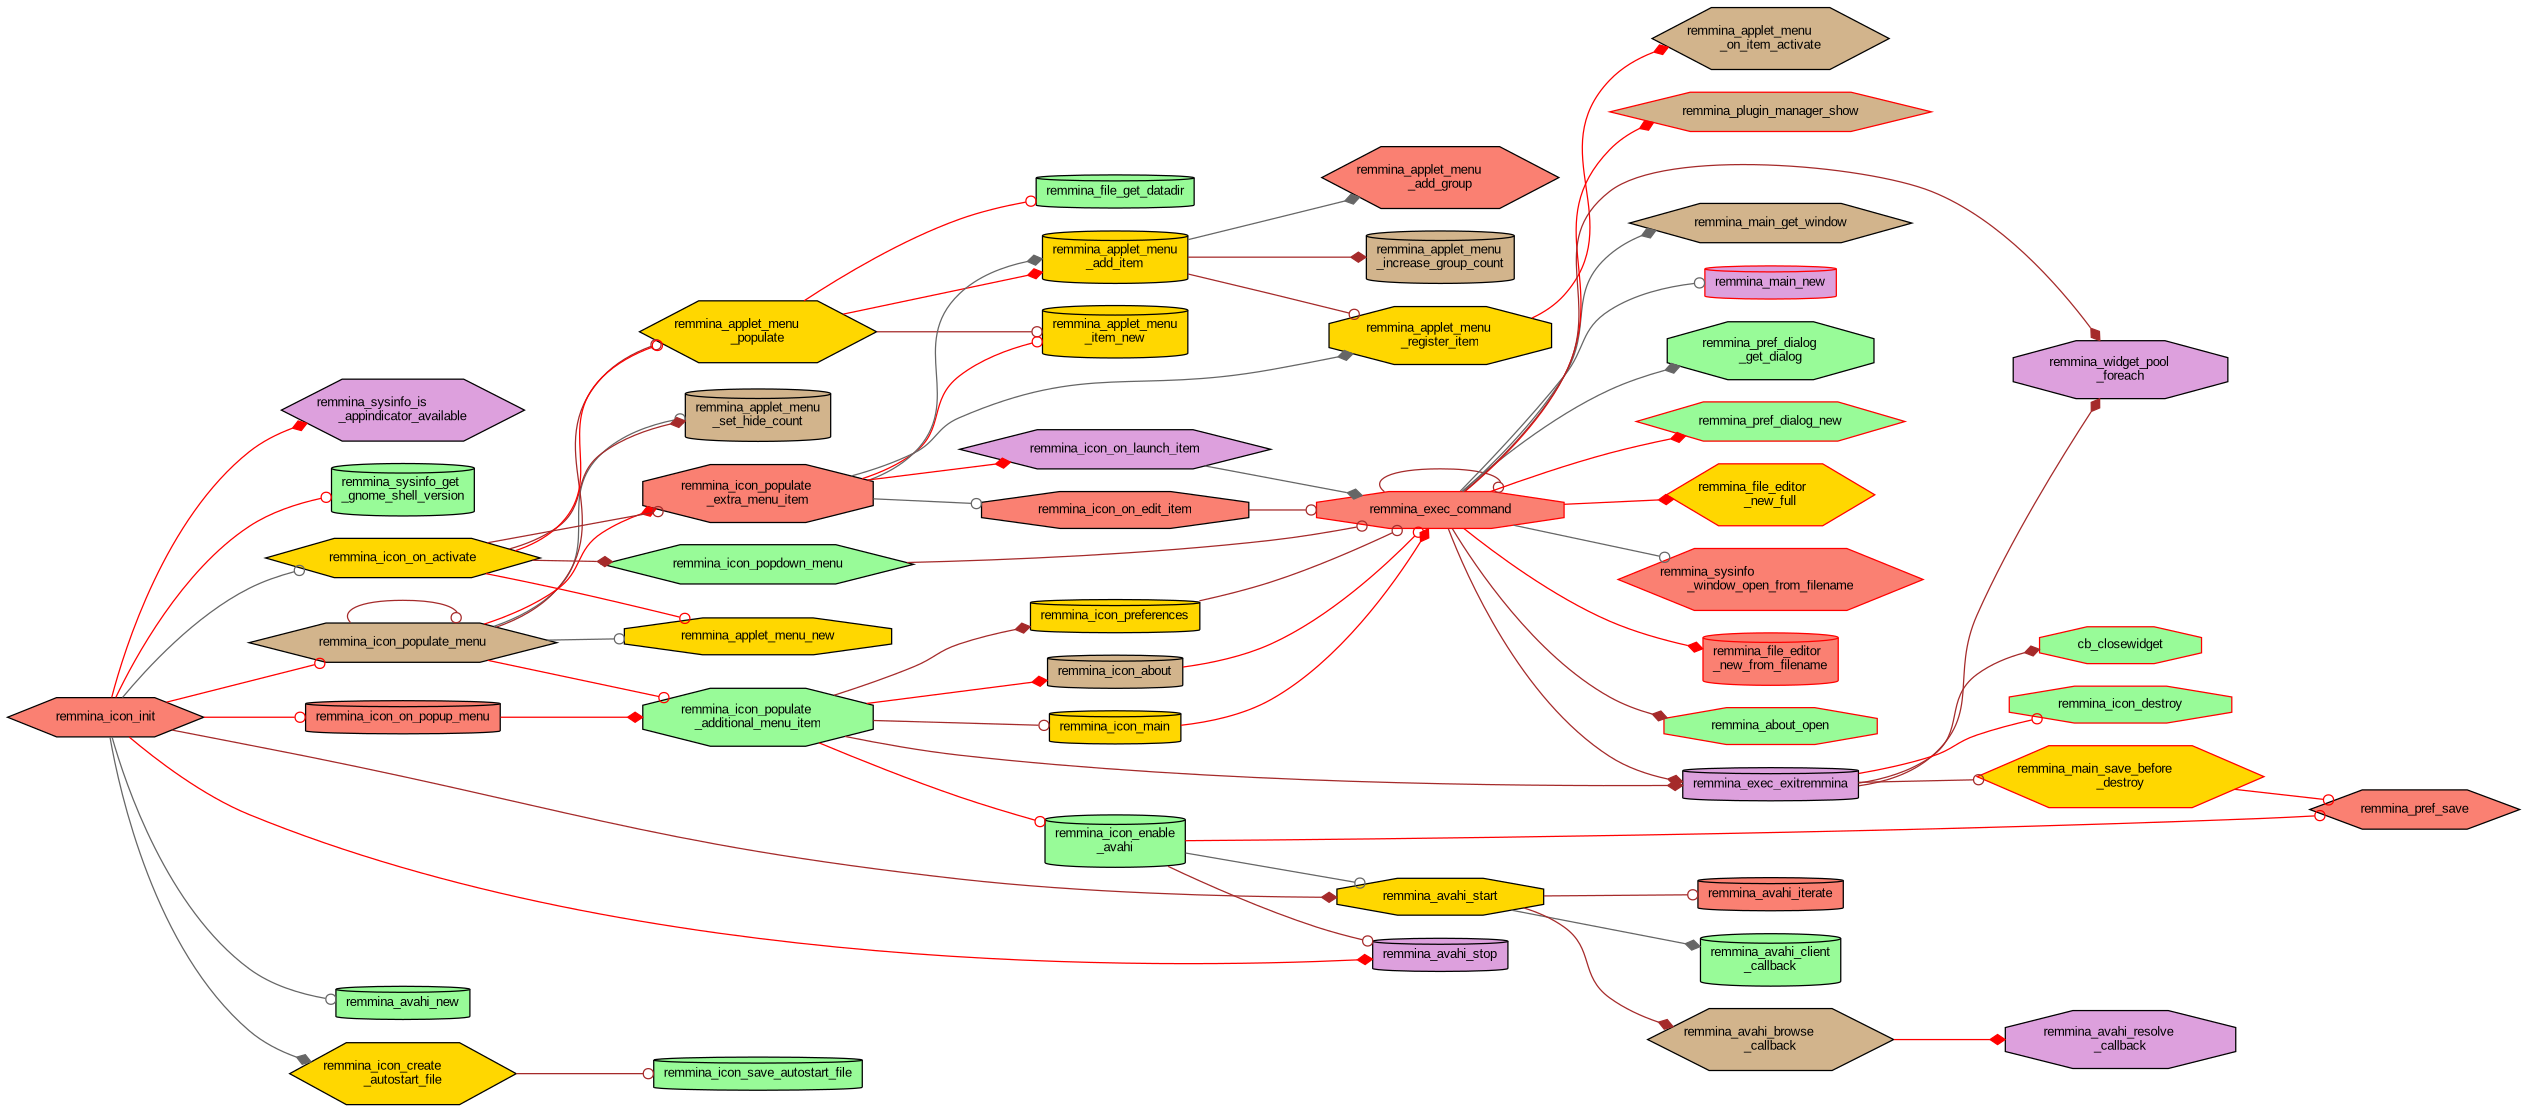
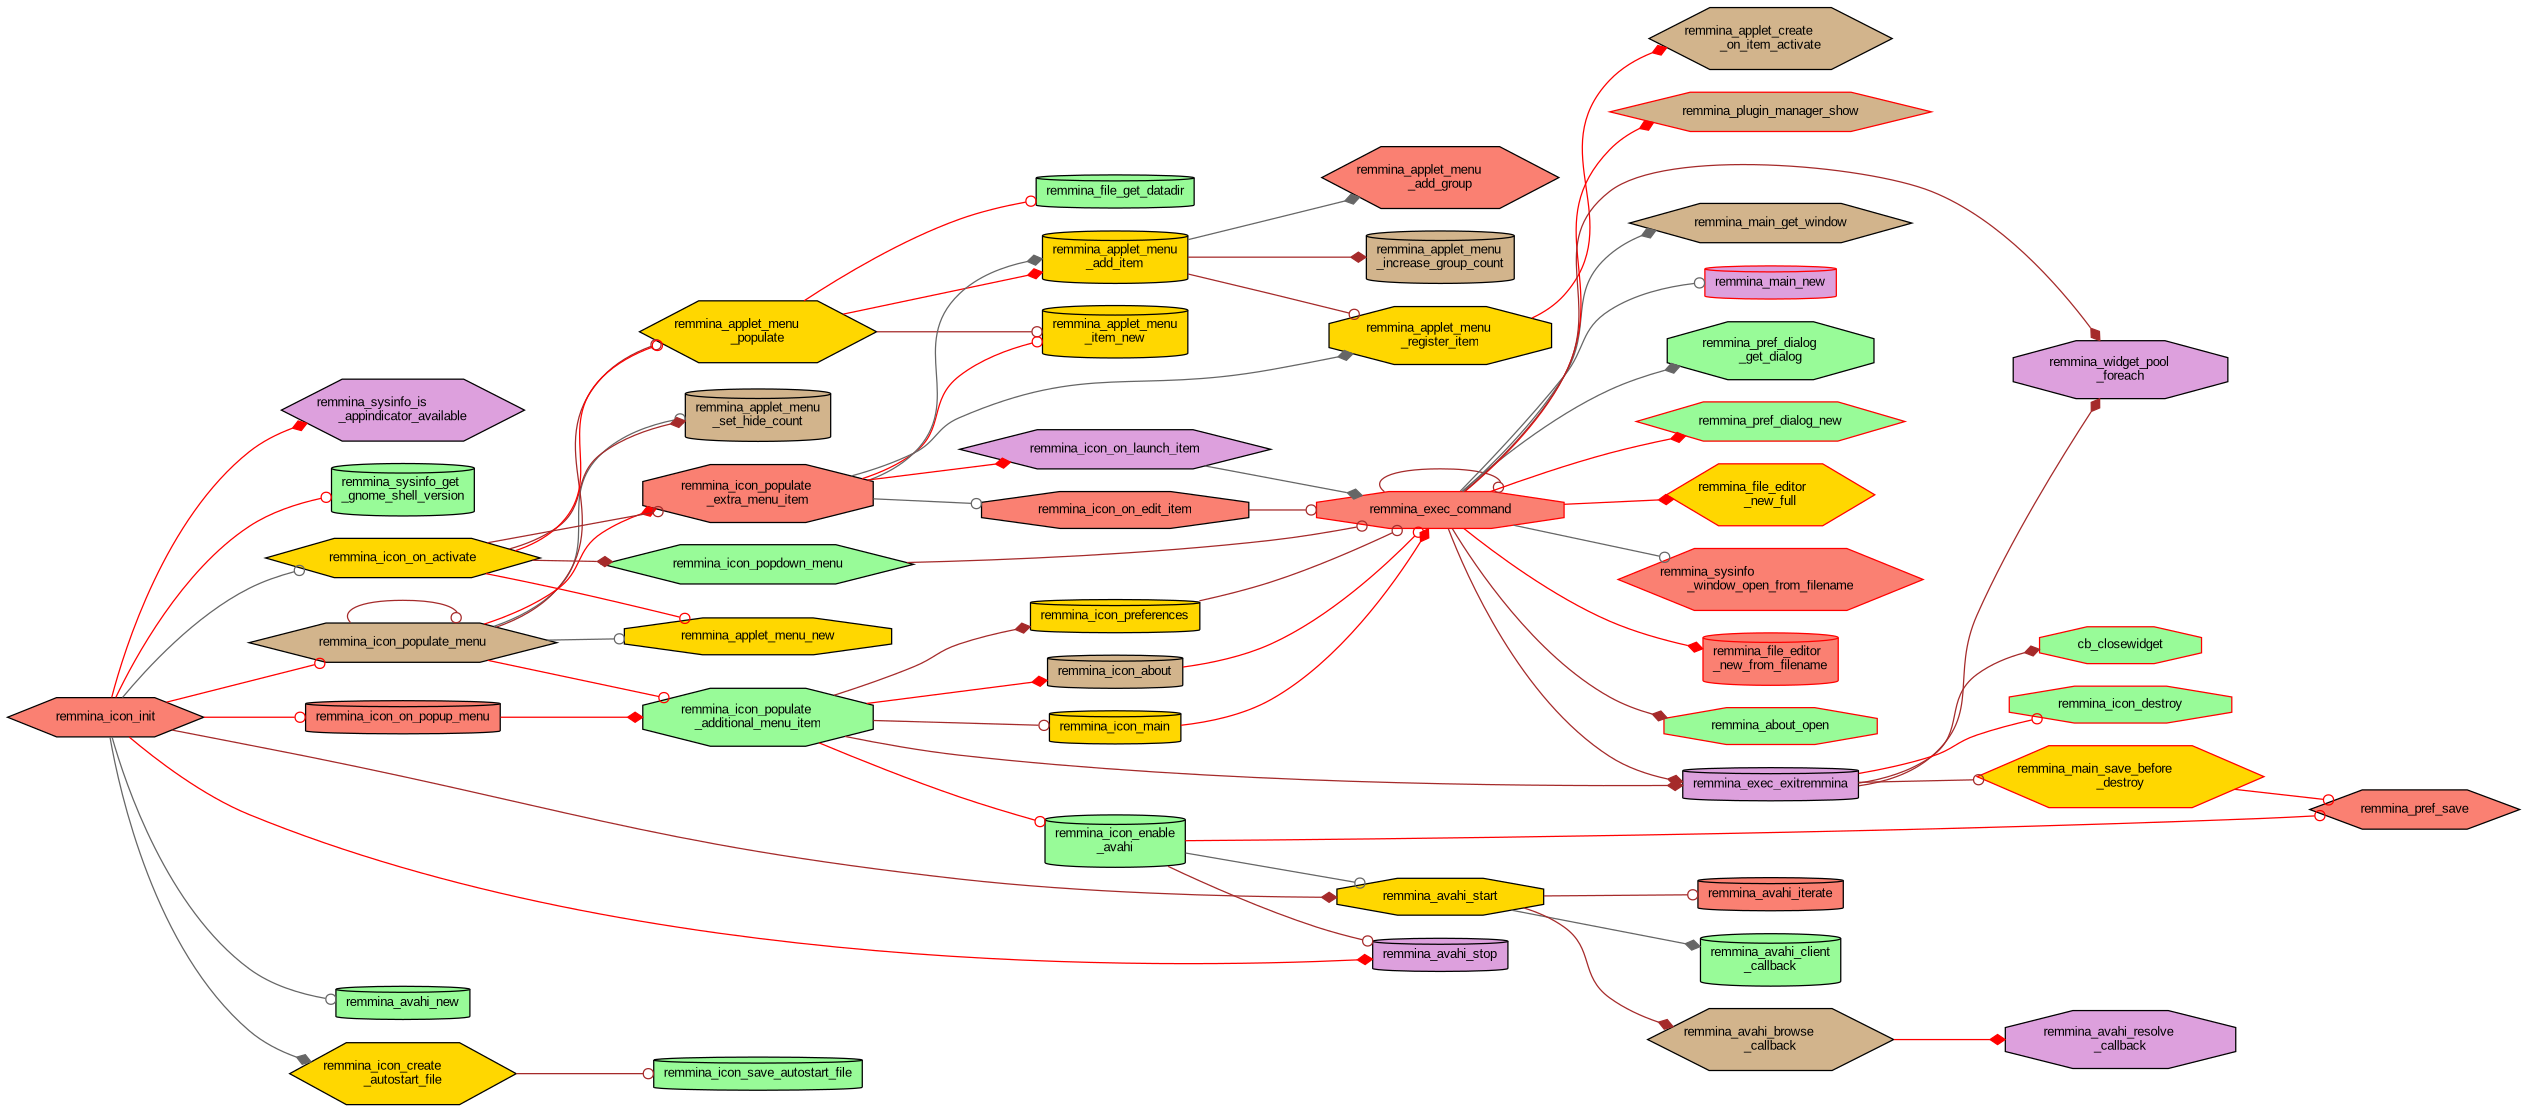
(1771, 39) -> (1771, 39)
